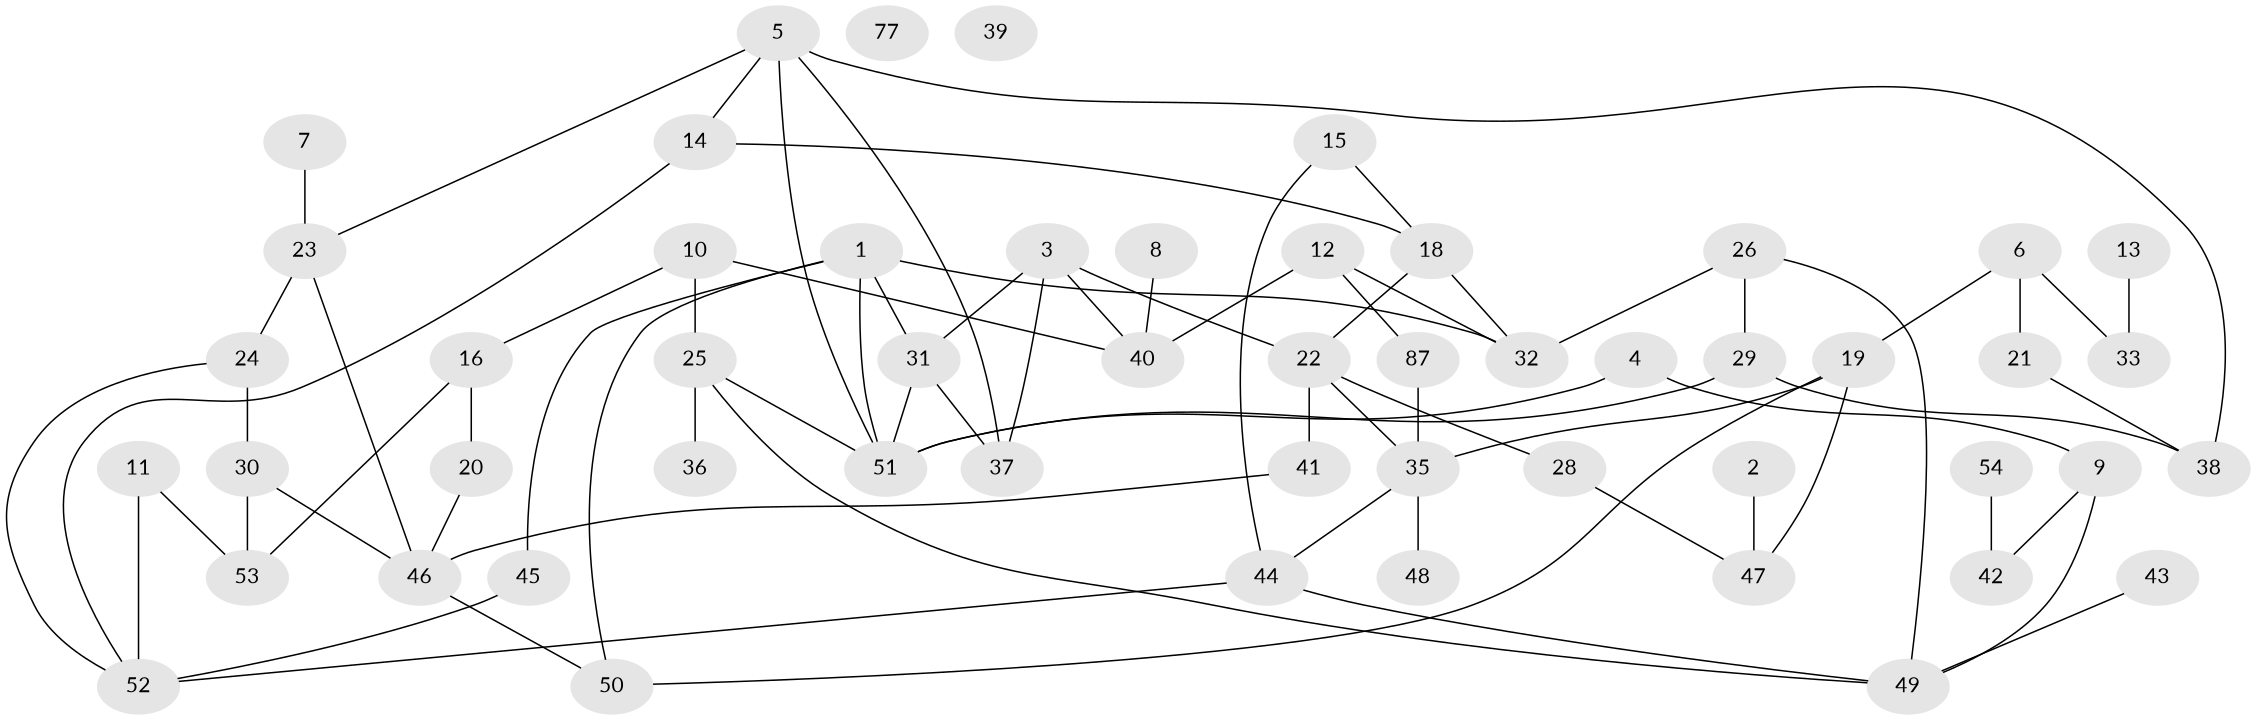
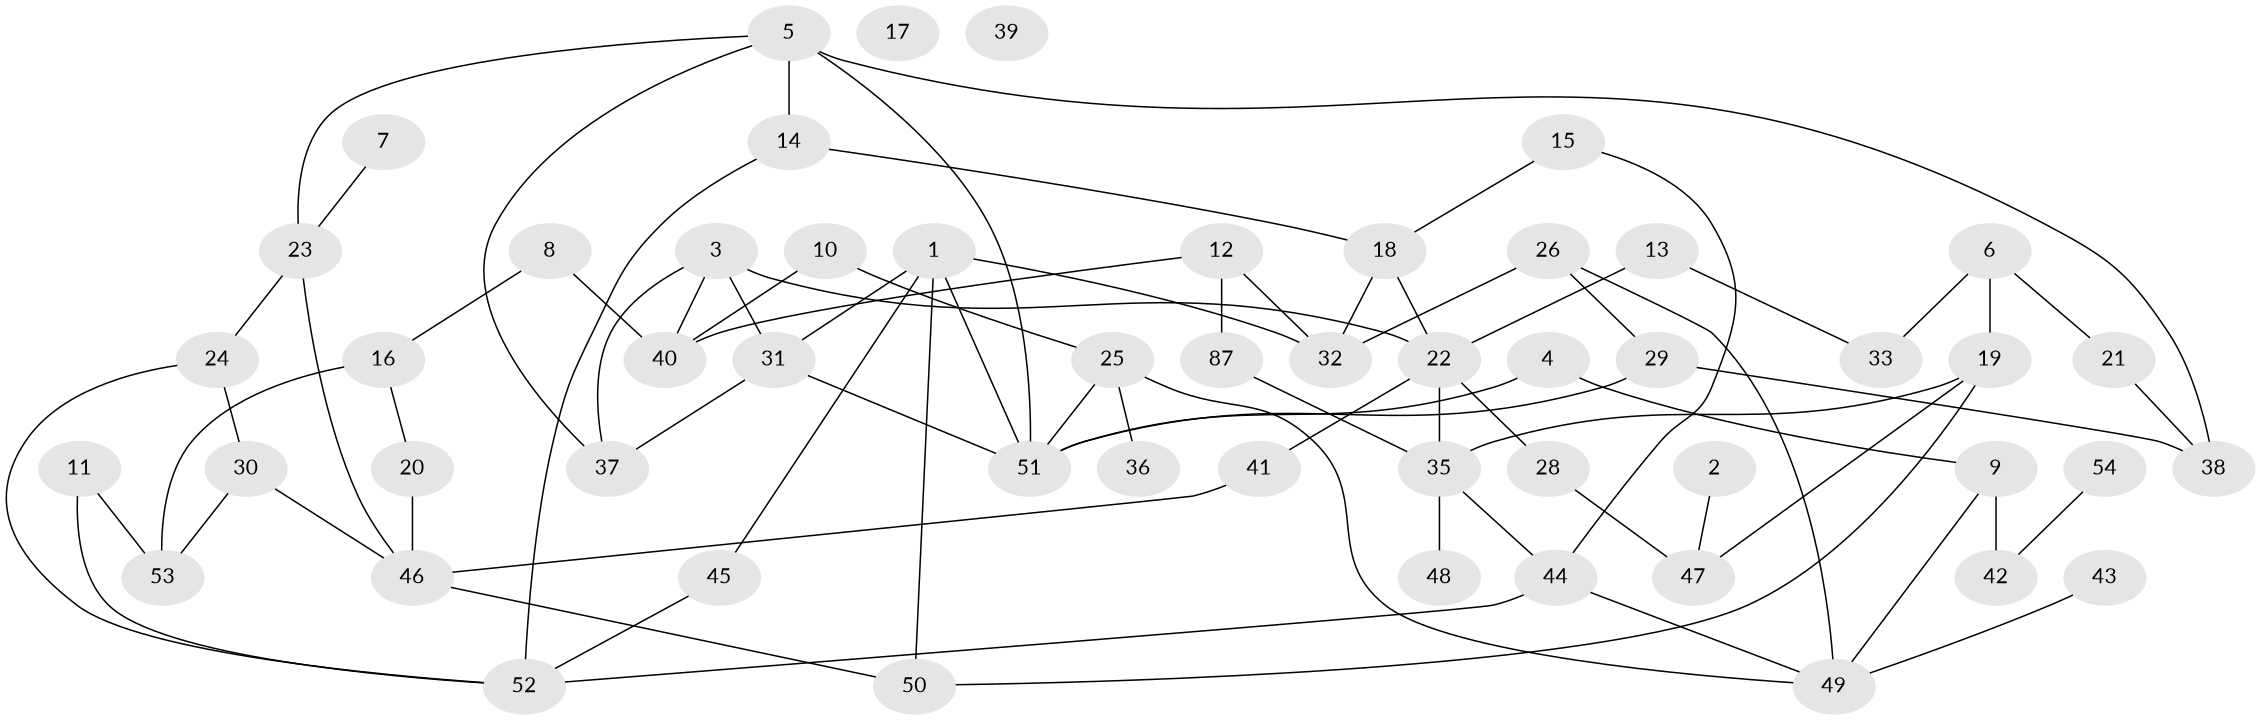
(887, 33) -> (898, 33)
none -> (1548, 305)
(583, 306) -> (467, 306)
